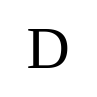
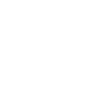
(48, 48) -> none
